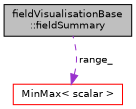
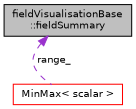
(76, 55) -> (34, 67)
